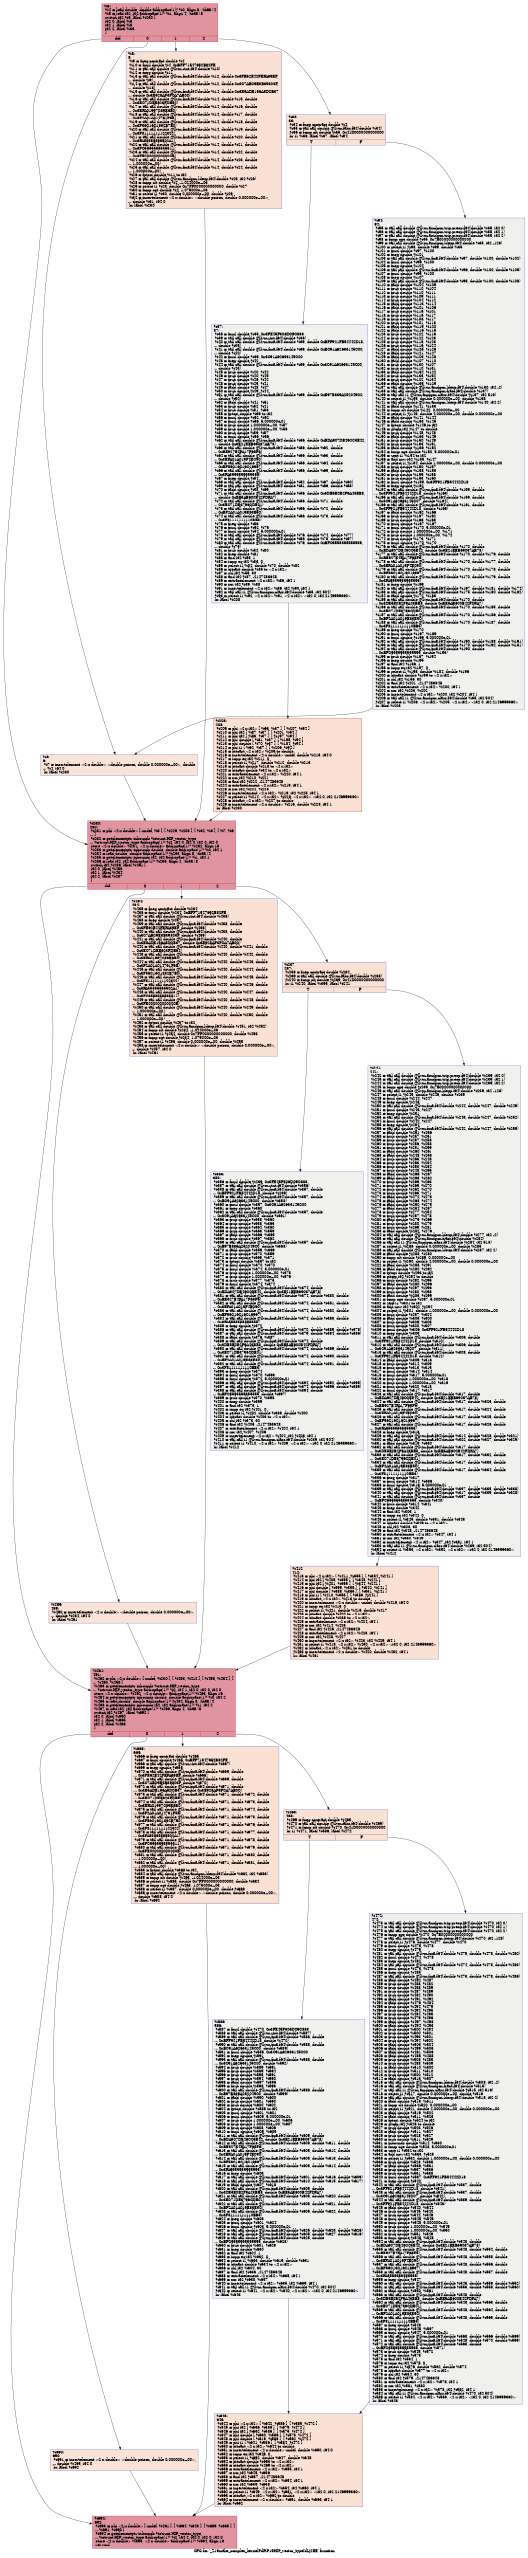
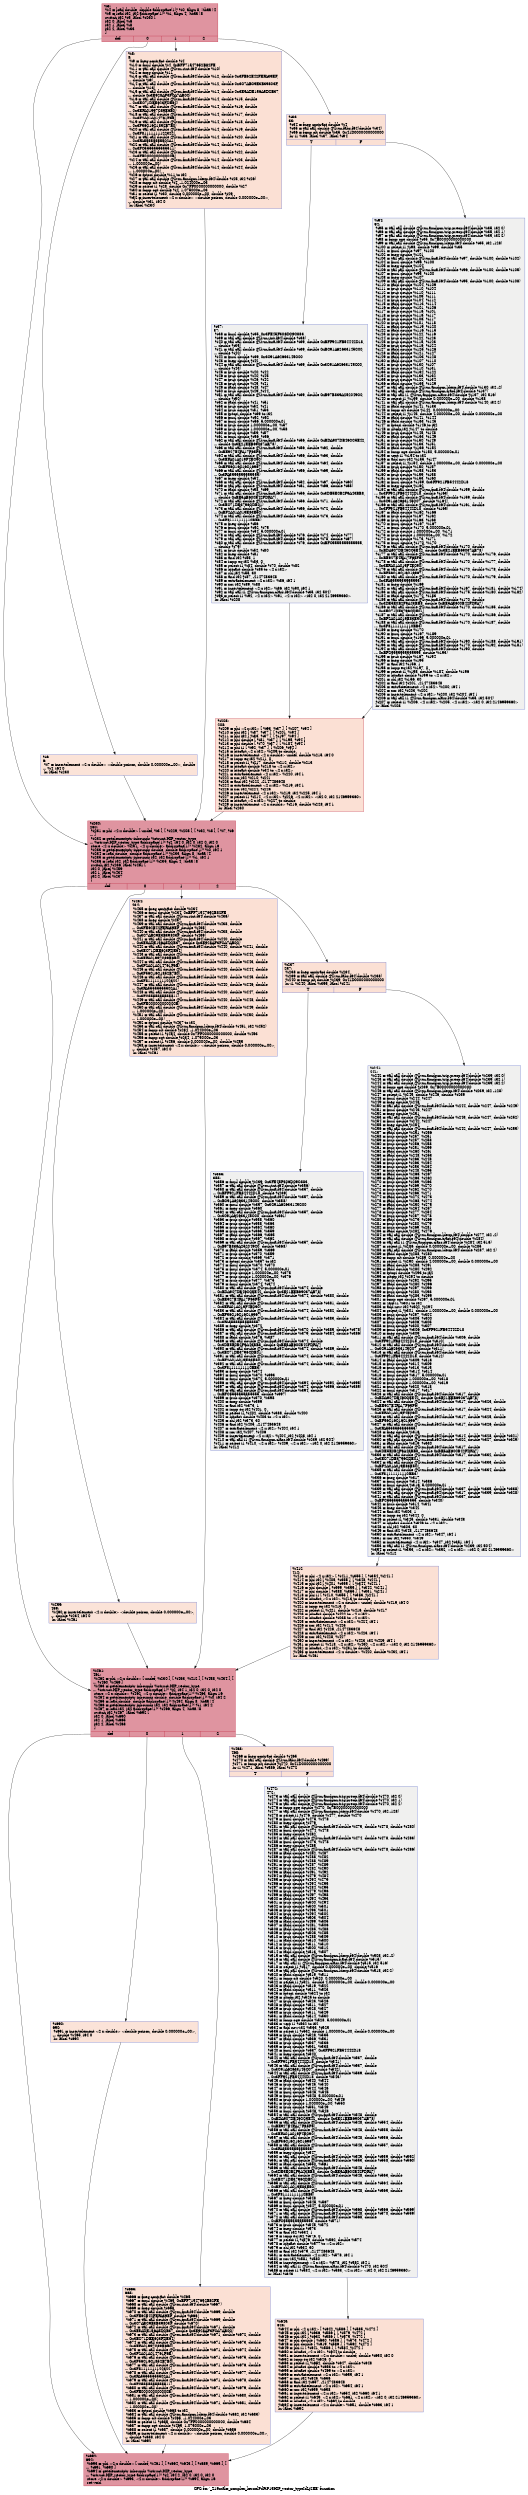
(251, 716) -> (368, 712)
(407, 2143) -> (298, 2017)
(289, 2159) -> none
